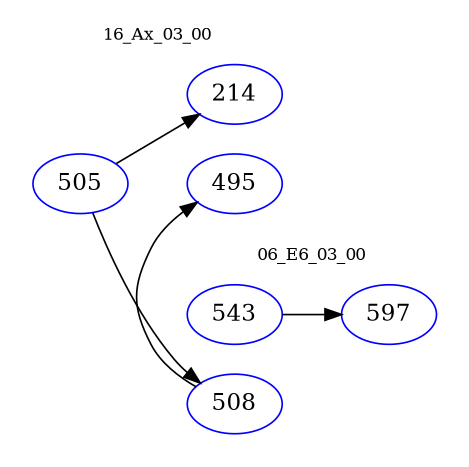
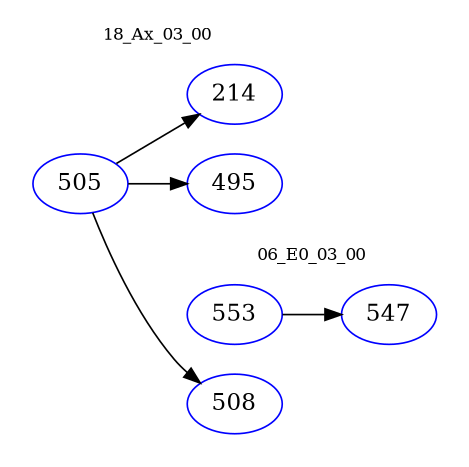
(158, 36) -> (158, 36)
(312, 256) -> (312, 256)
(138, 282) -> (149, 184)
(235, 315) -> (235, 315)
(389, 315) -> (389, 315)
